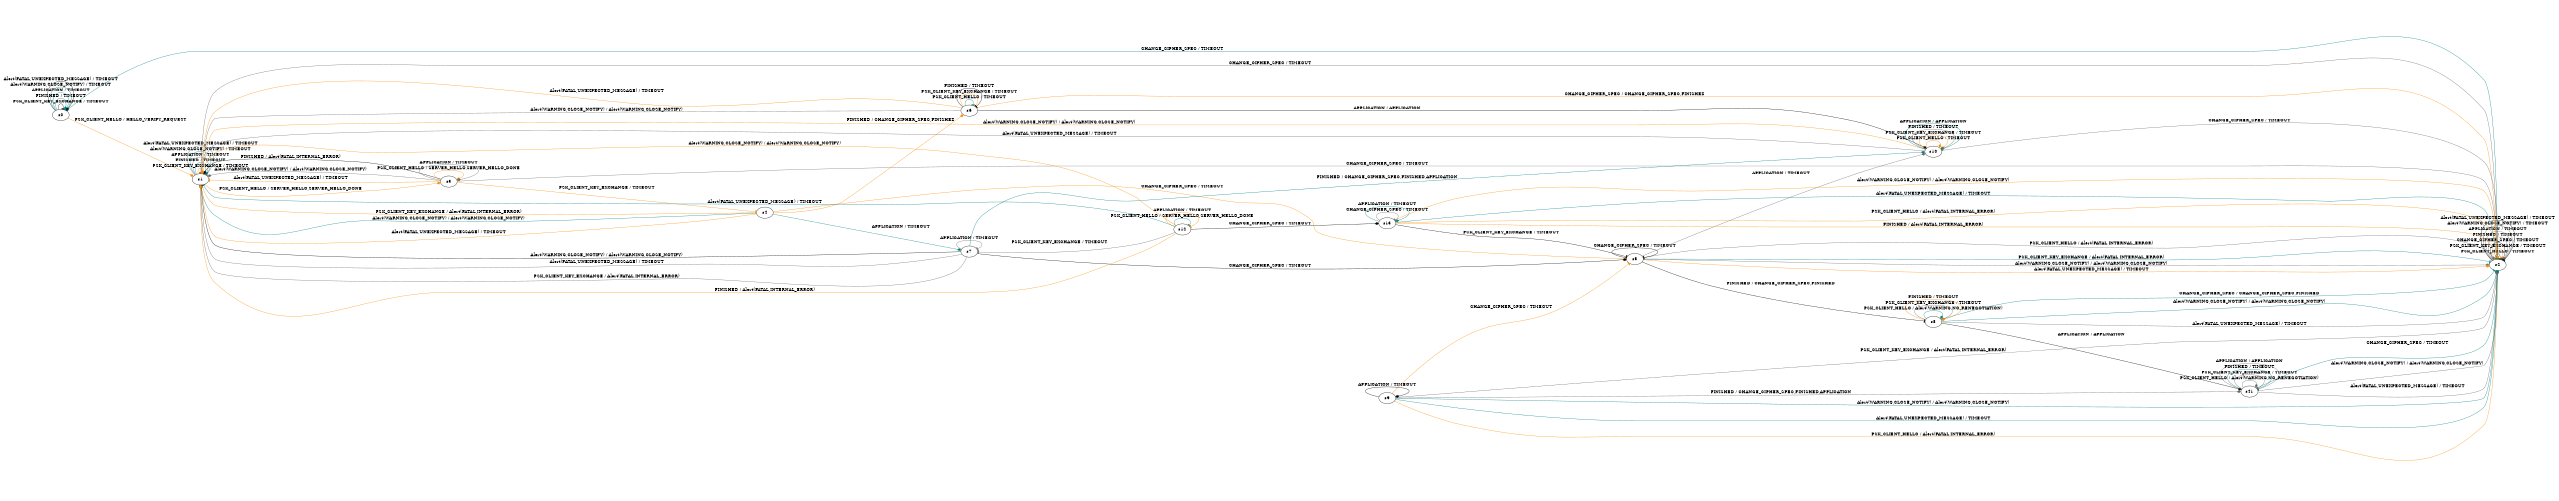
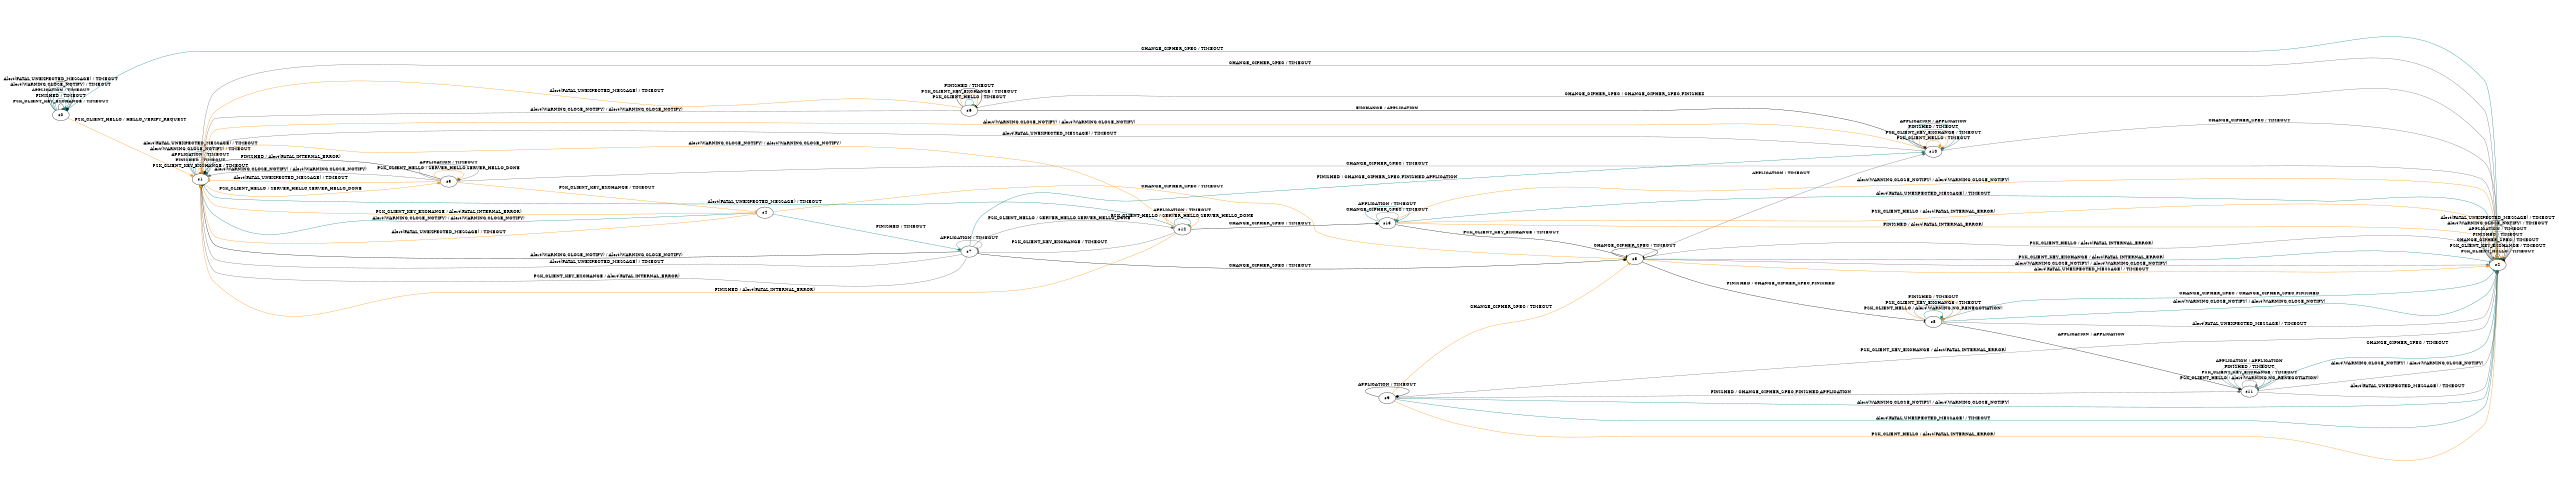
(1798, 96) -> (1798, 96)
(1387, 108) -> (1387, 108)
(873, 180) -> none
none -> (1069, 221)
(901, 227) -> (901, 227)
(2249, 392) -> (2249, 392)
